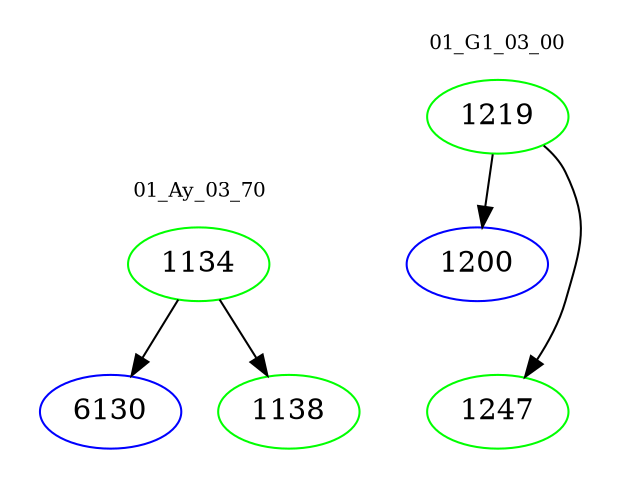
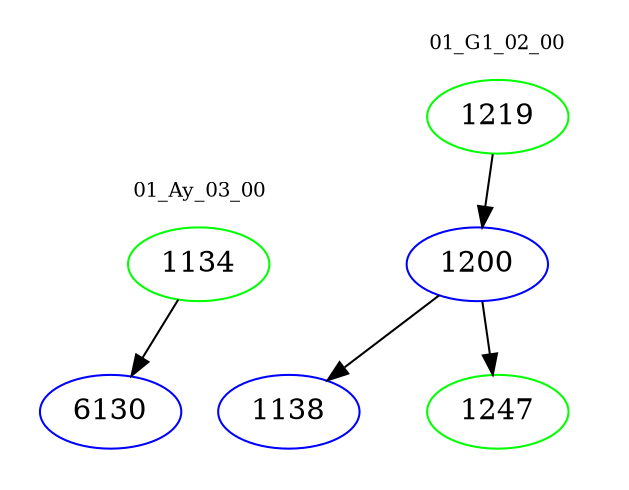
(498, 44) -> (498, 44)
(200, 192) -> (200, 192)
(579, 252) -> (486, 328)
(238, 329) -> (404, 322)
(289, 412) -> (289, 412)
